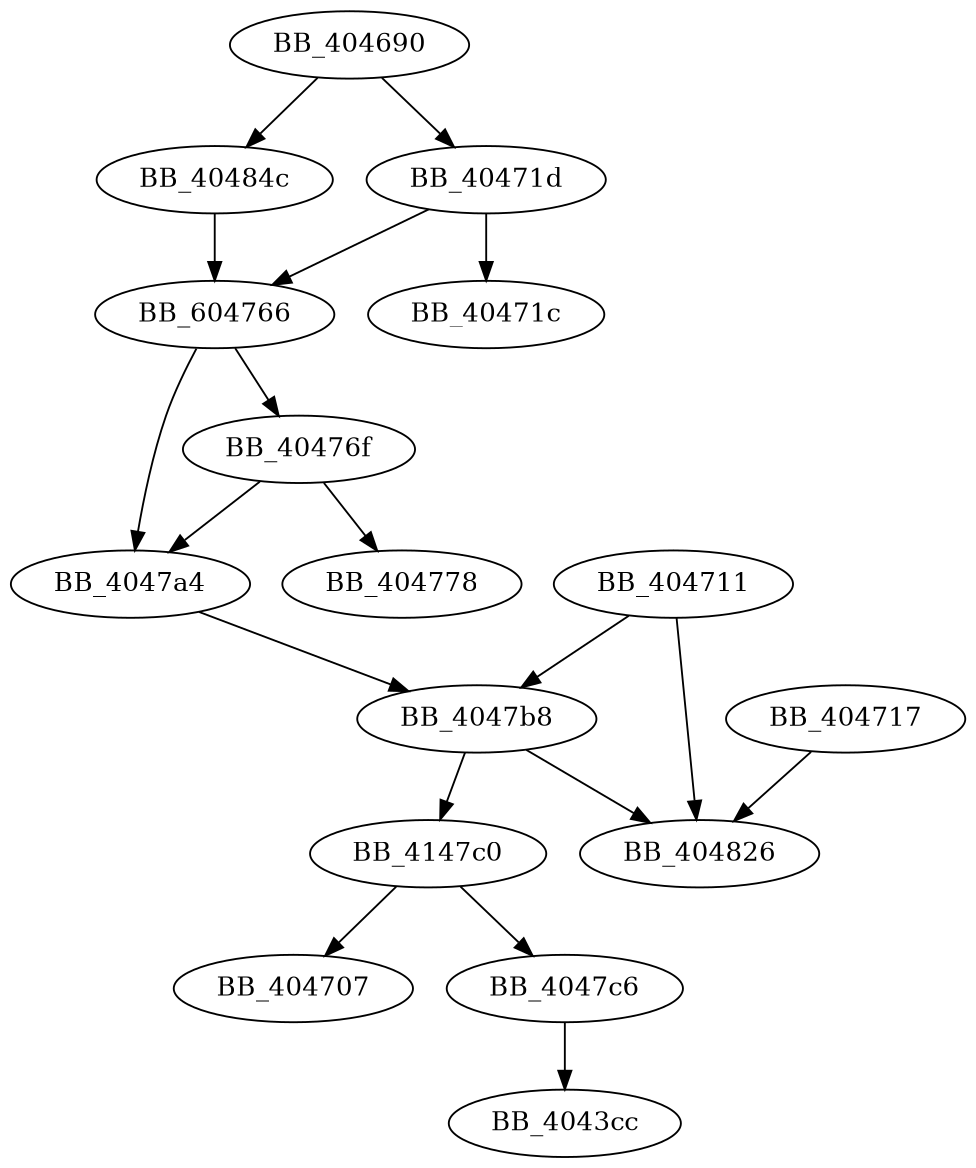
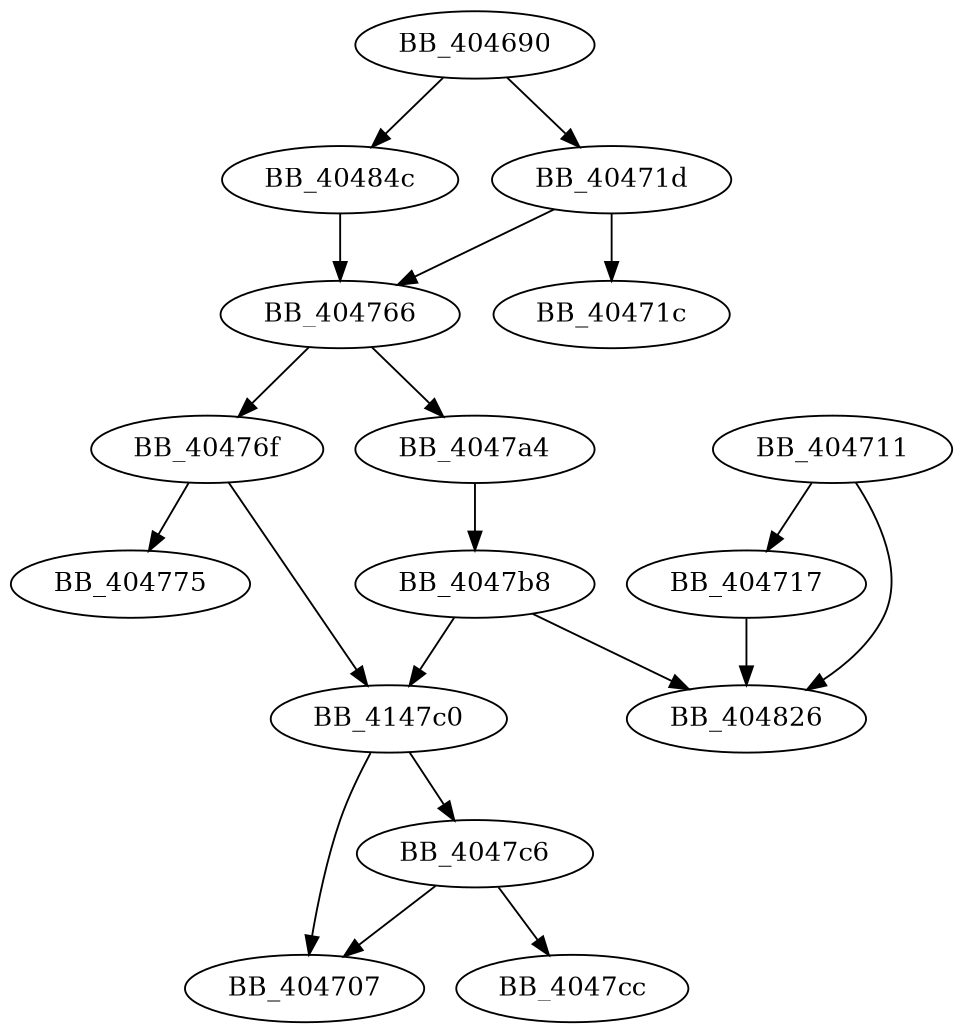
(215, 315) -> (340, 315)
(222, 511) -> (293, 576)
(402, 584) -> (130, 584)
(583, 646) -> (795, 509)
none -> (397, 915)
(565, 1123) -> (572, 989)
